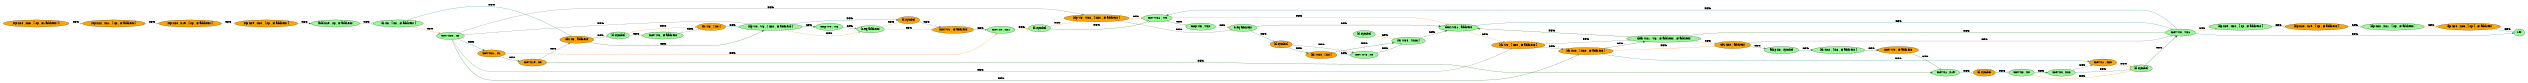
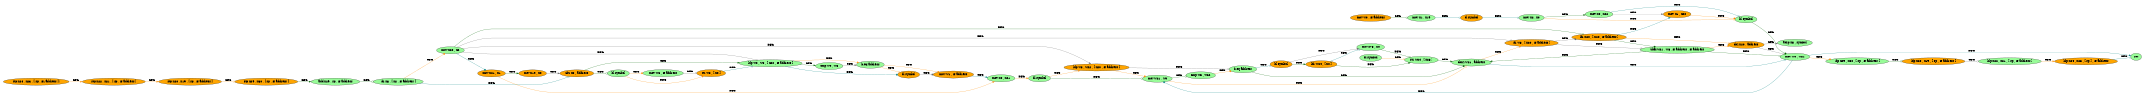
(1839, 50) -> none
(1239, 63) -> none
